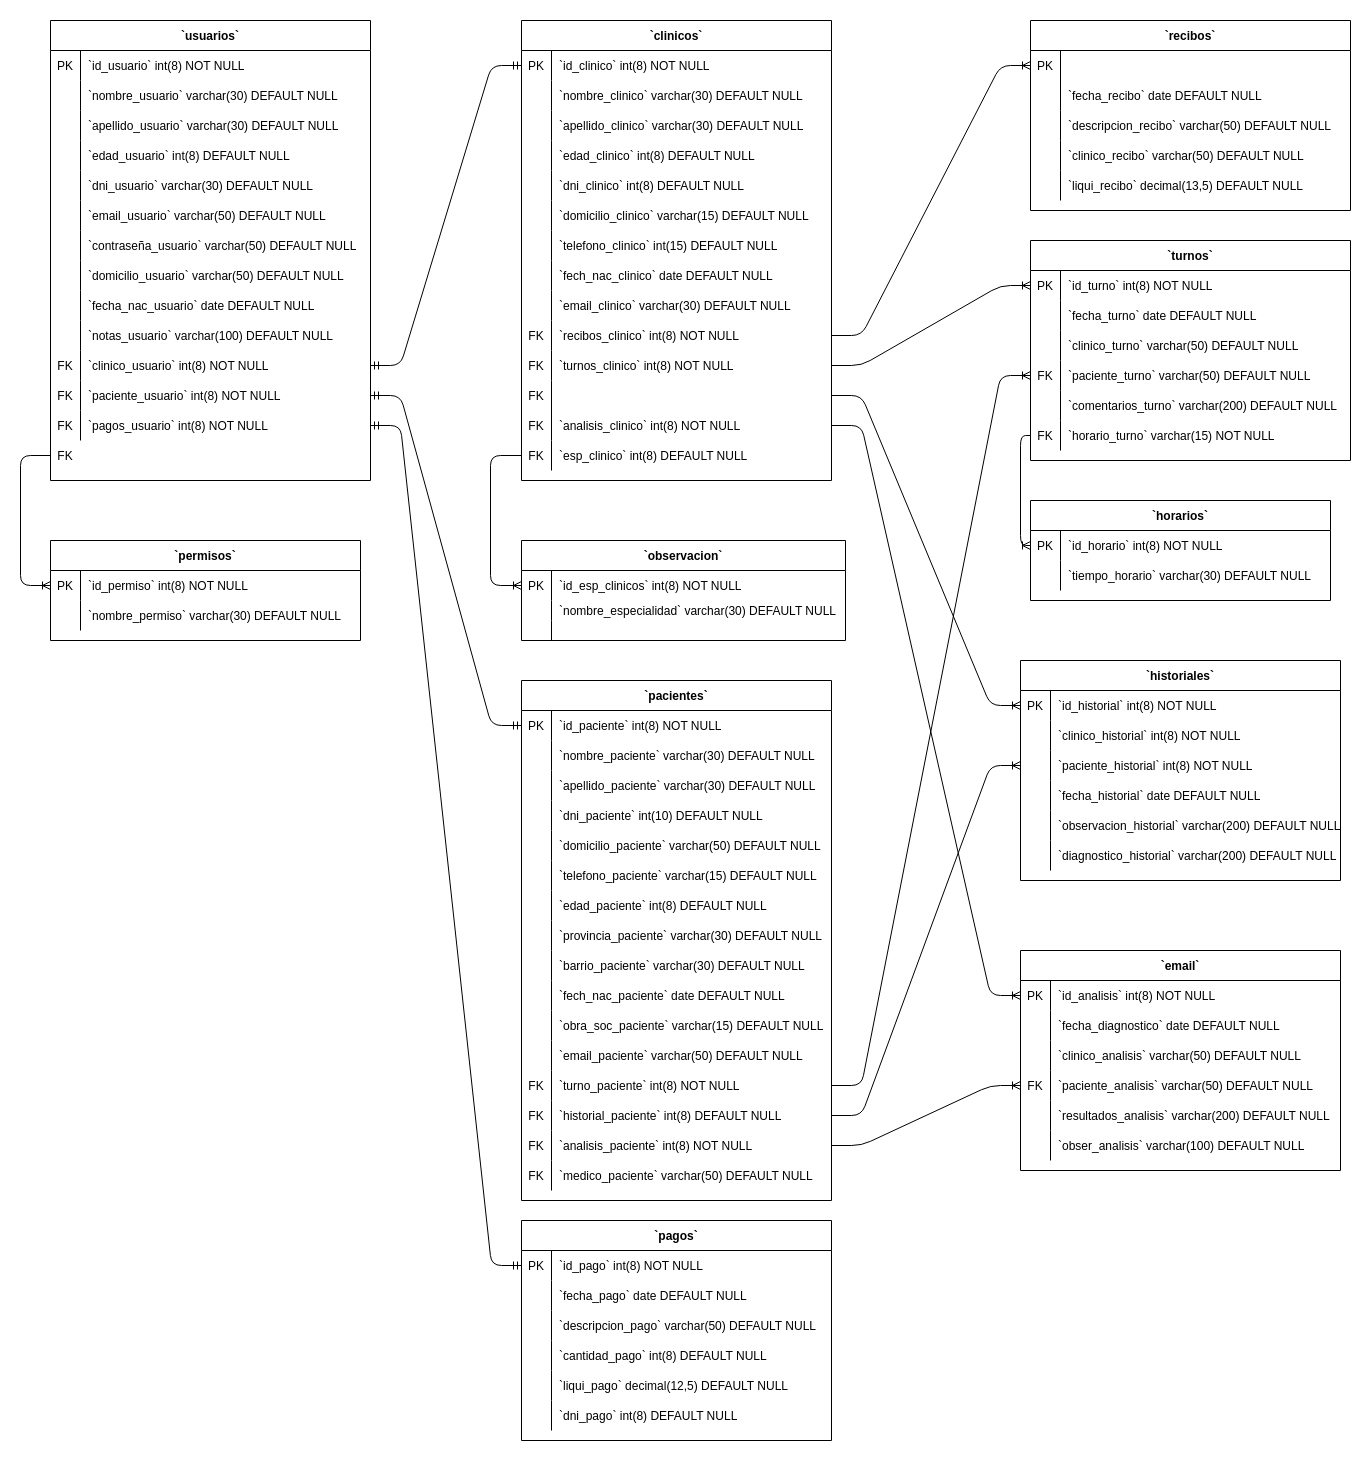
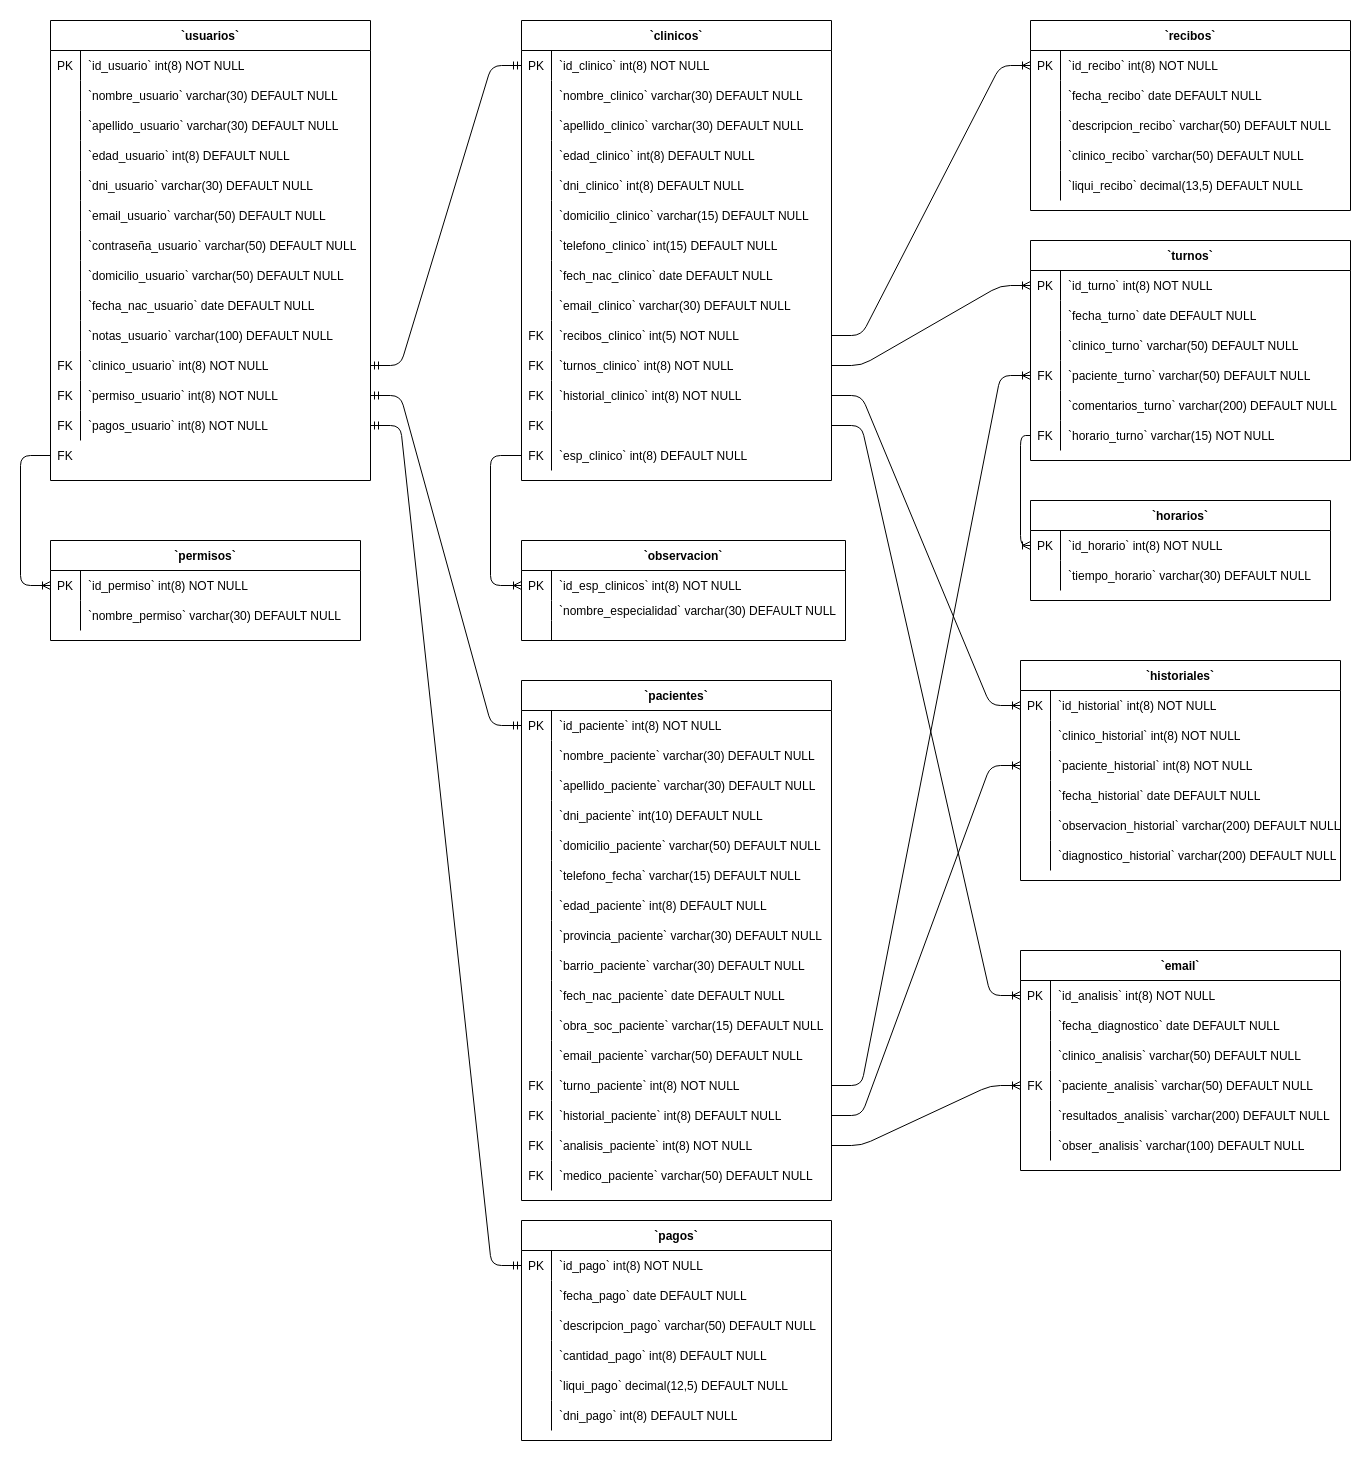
none -> (1206, 66)
(657, 336) -> (657, 336)
(193, 396) -> (190, 396)
none -> (692, 396)
(692, 426) -> none
(699, 876) -> (691, 876)
